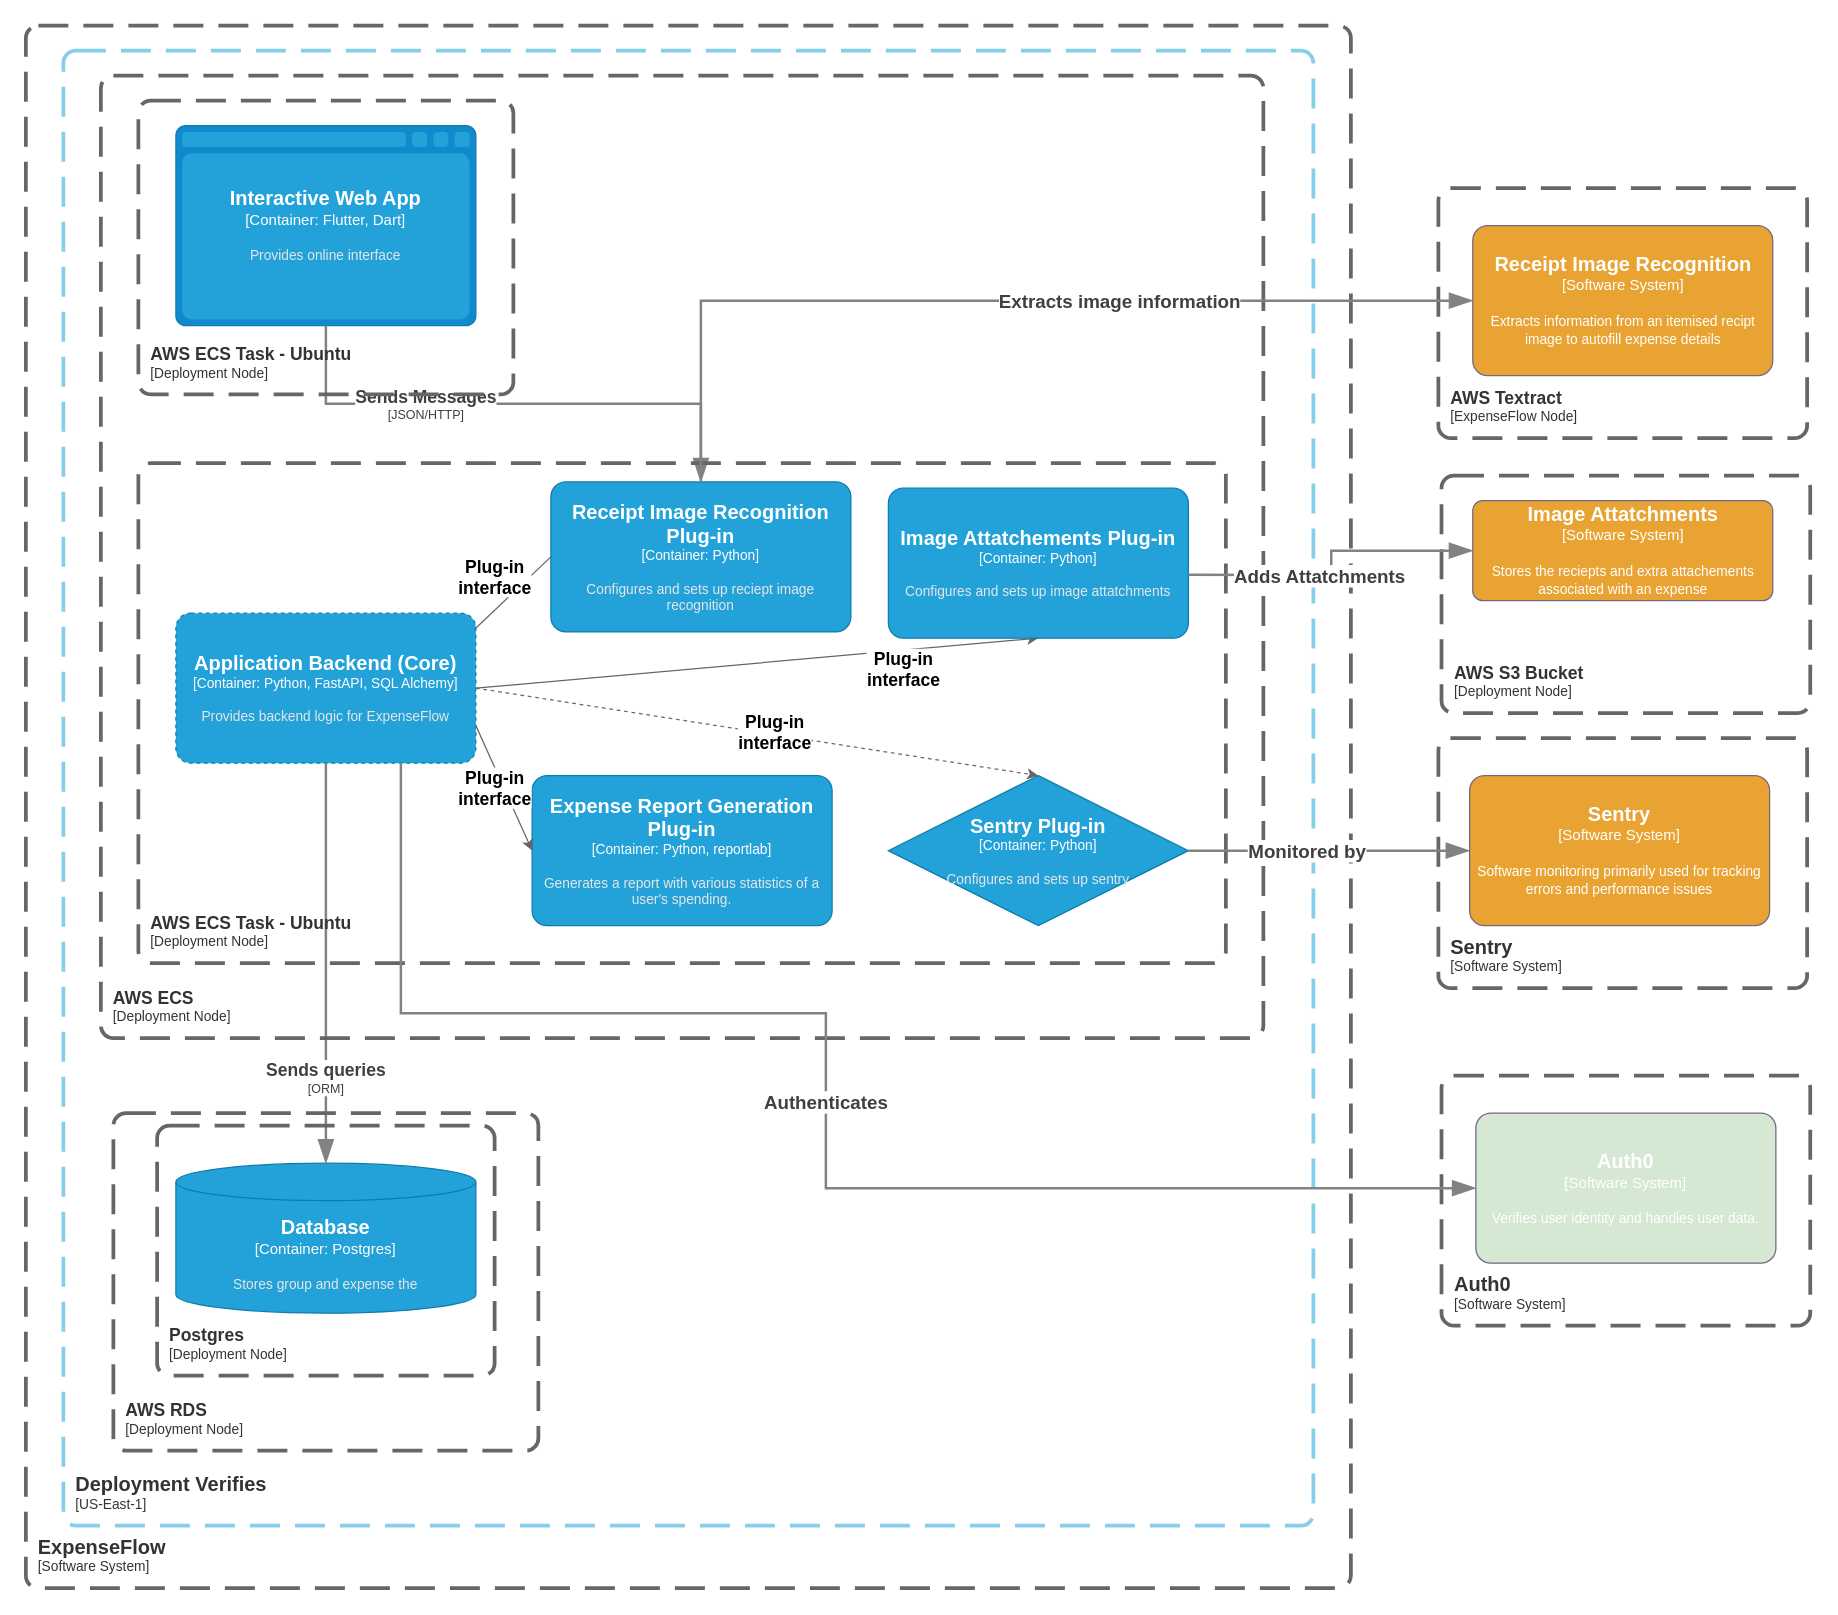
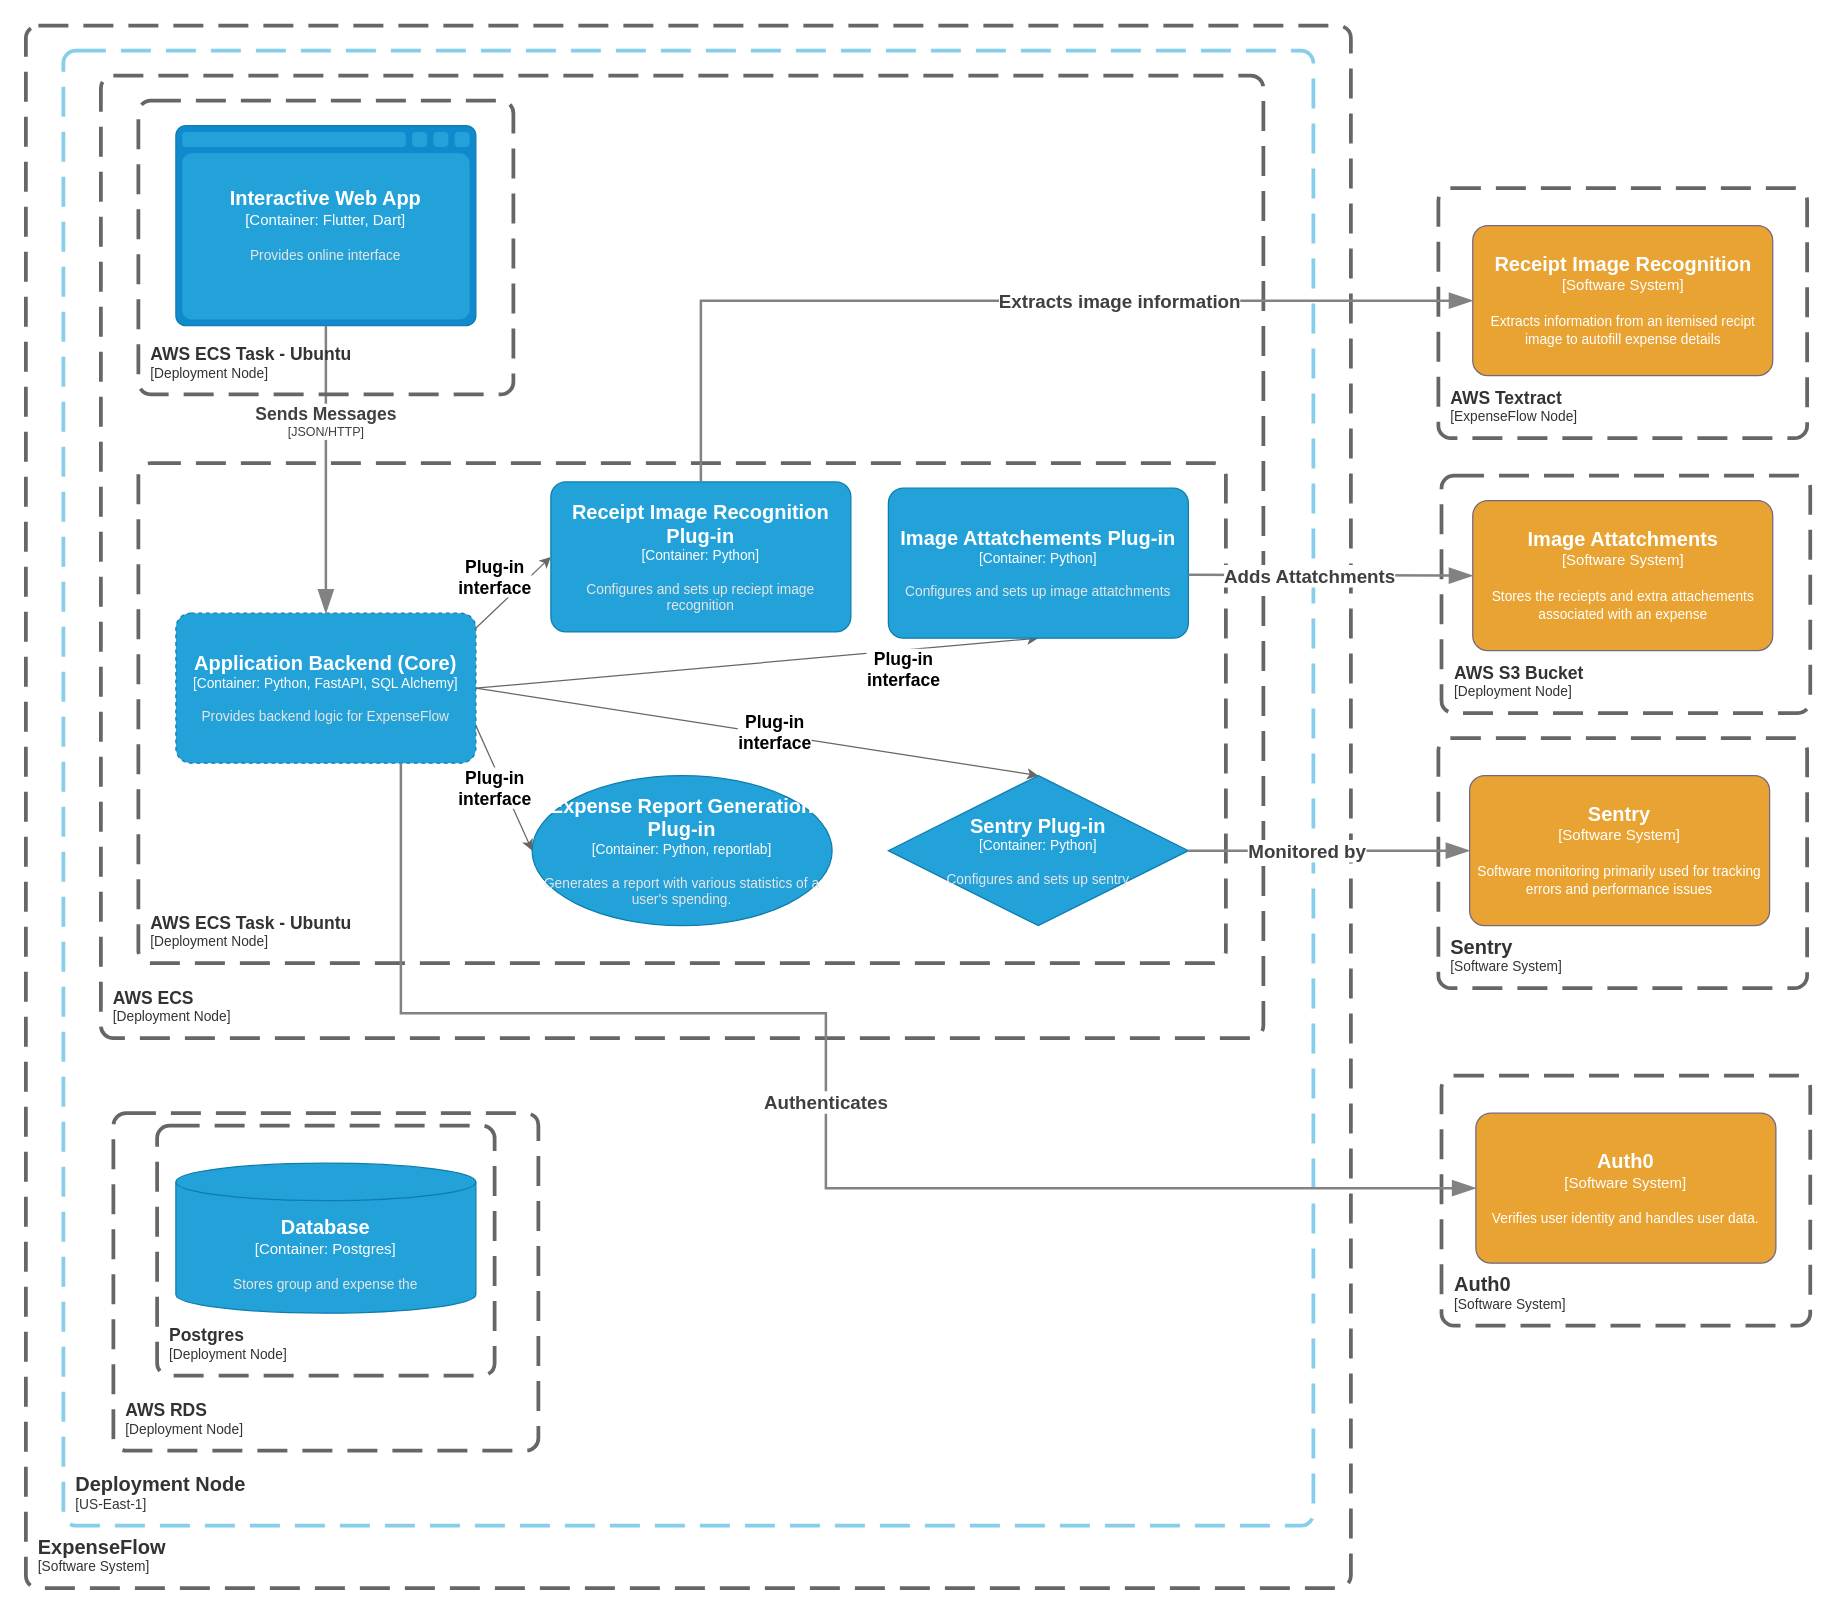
(510, 404) -> (326, 495)
(1623, 551) -> (1623, 576)
(546, 561) -> (543, 564)
(610, 709) -> (610, 709)
(682, 851) -> (682, 851)
(326, 951) -> none
(1626, 1188) -> (1626, 1188)
(142, 1495) -> (130, 1495)
